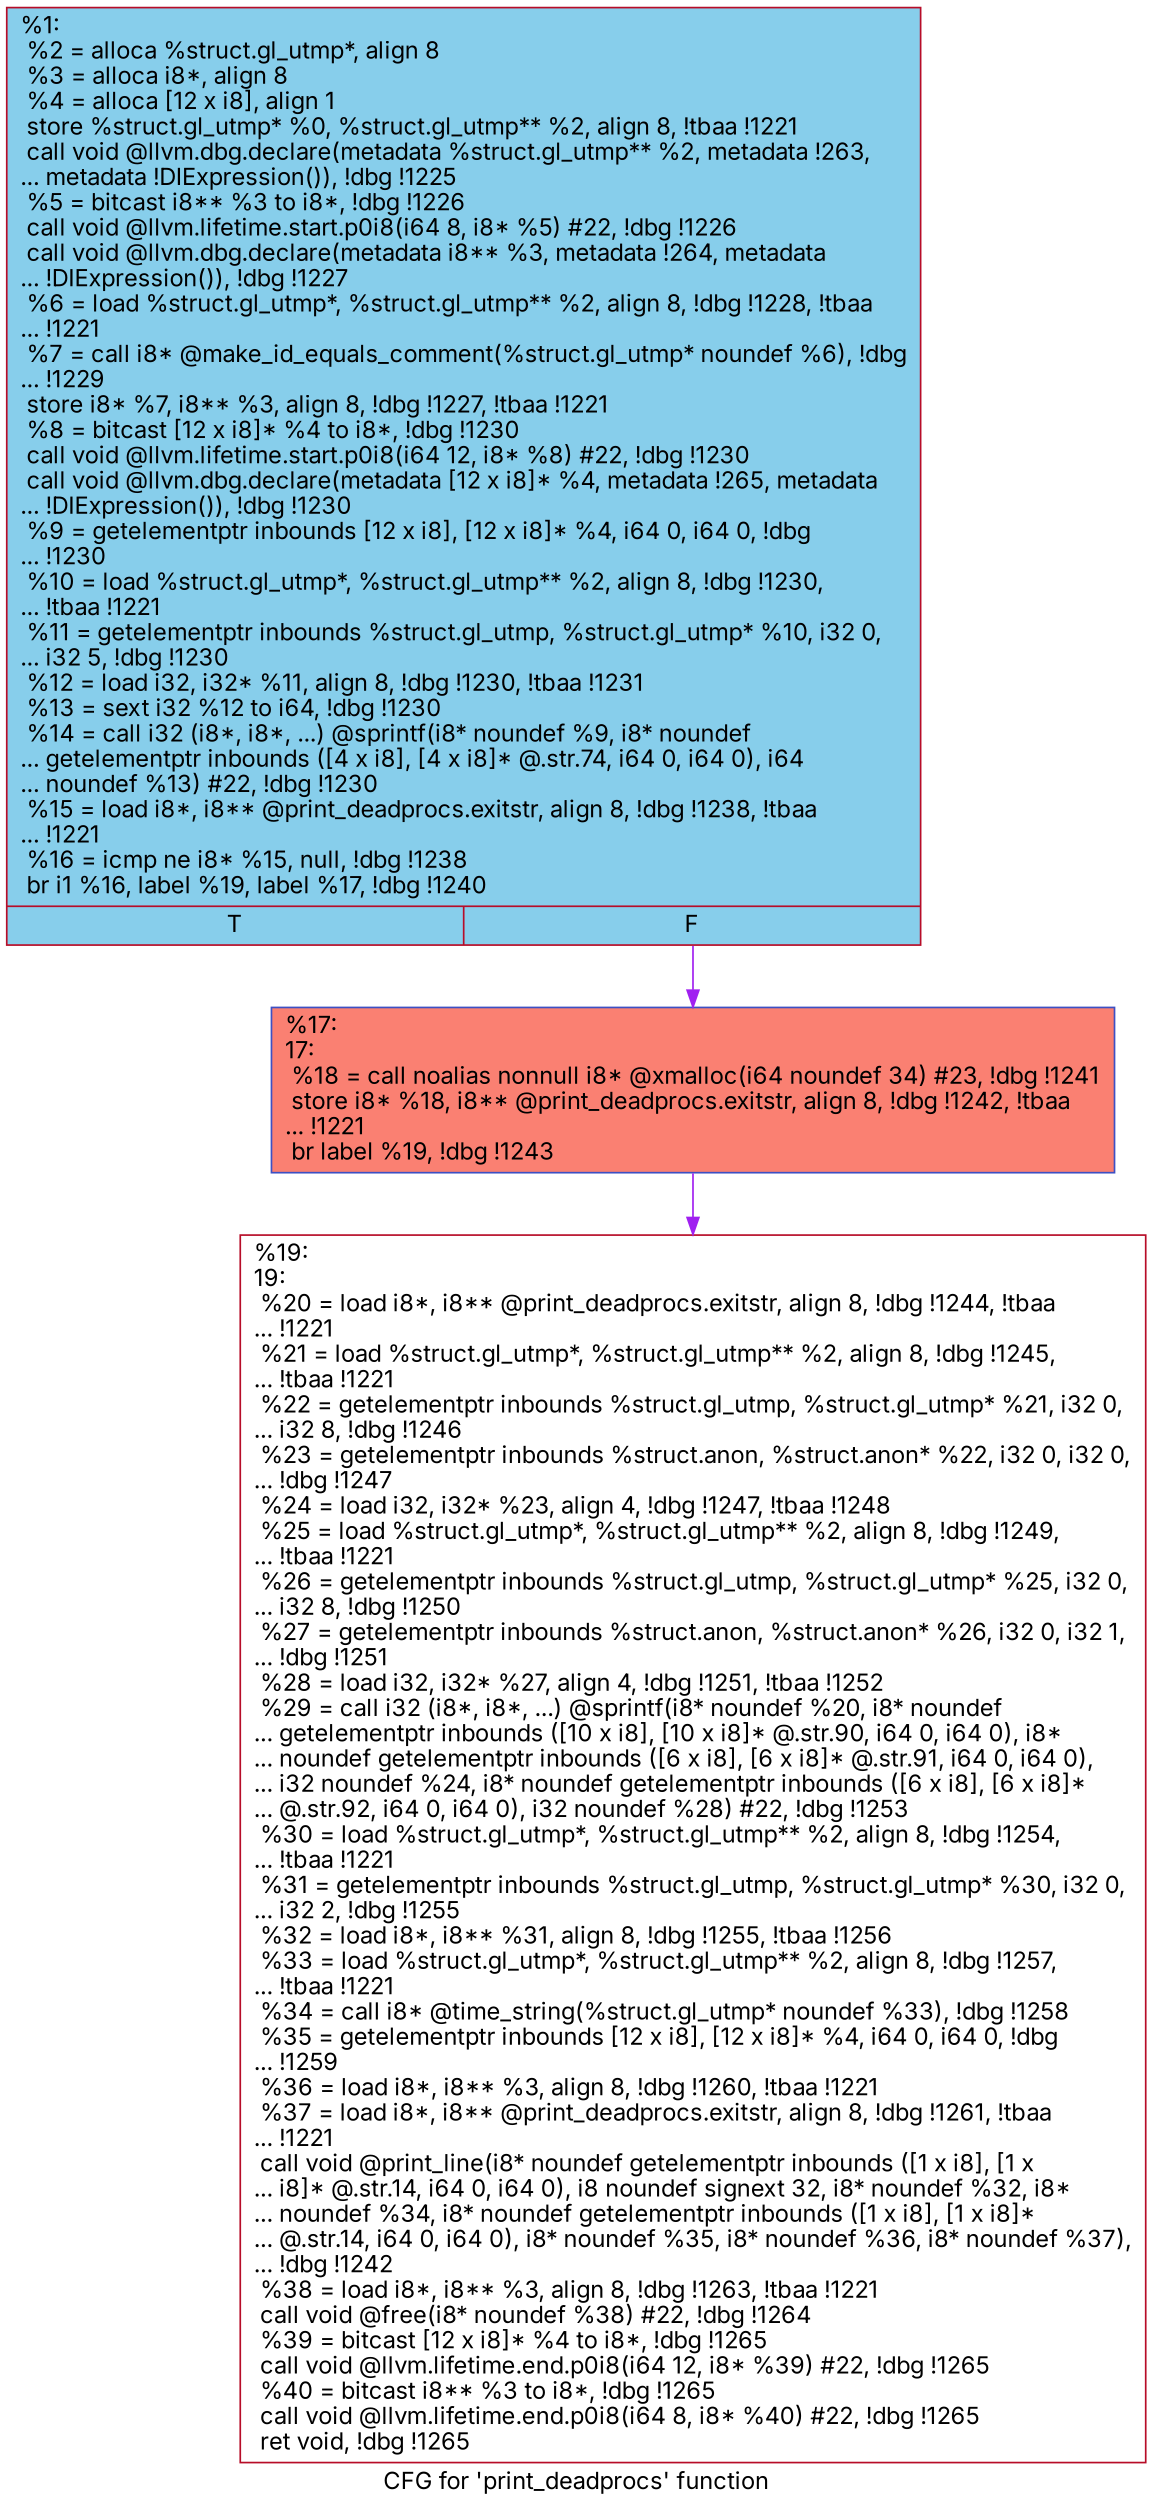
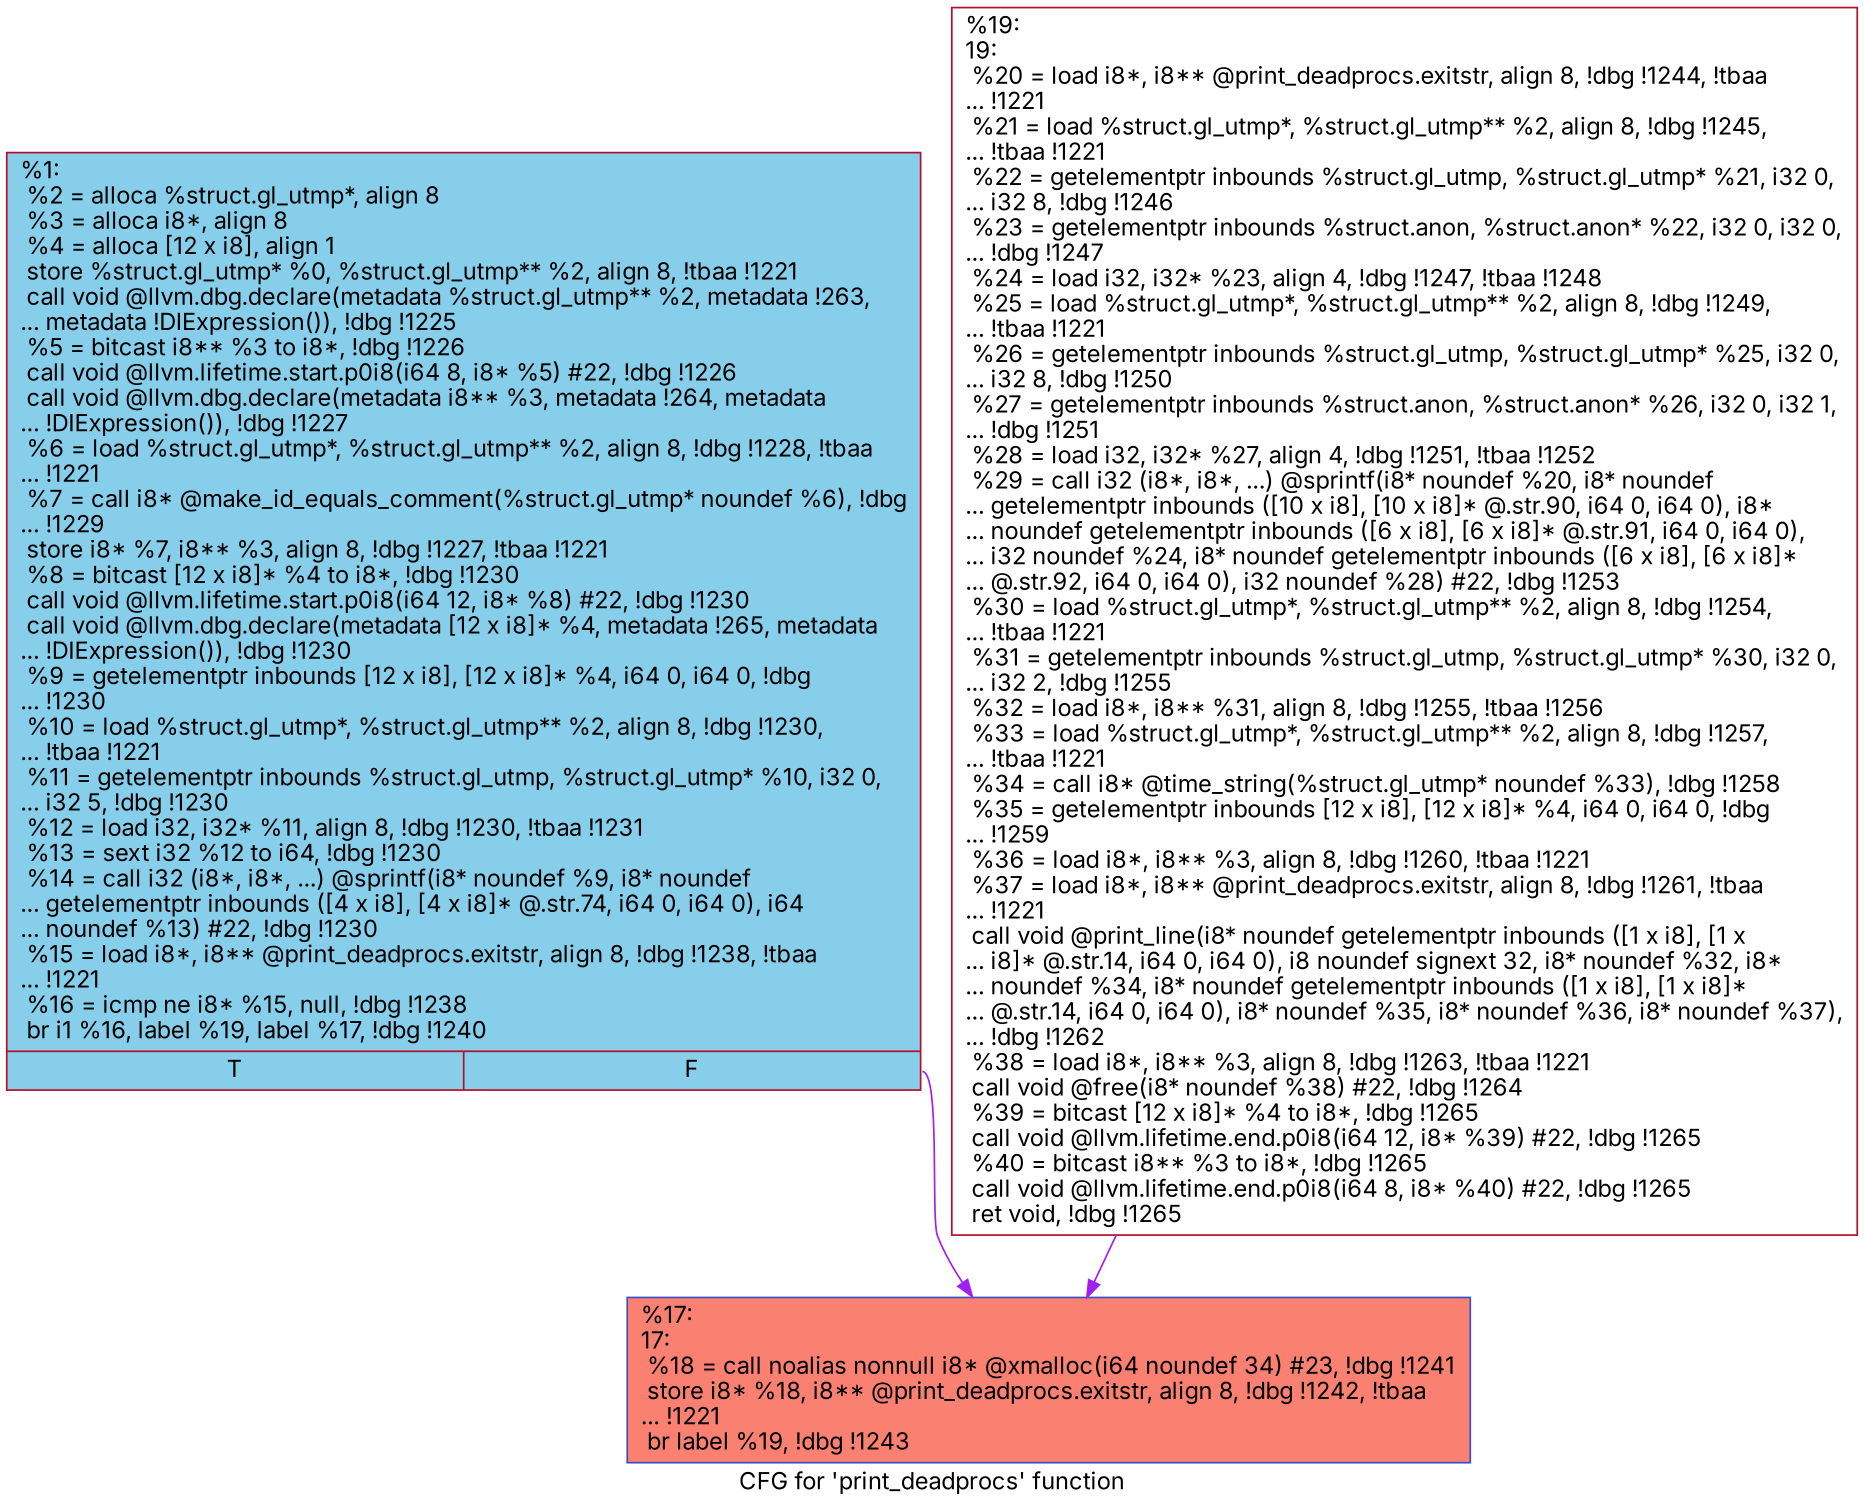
(693, 1195) -> (1105, 1259)
(324, 2265) -> (1035, 1038)
